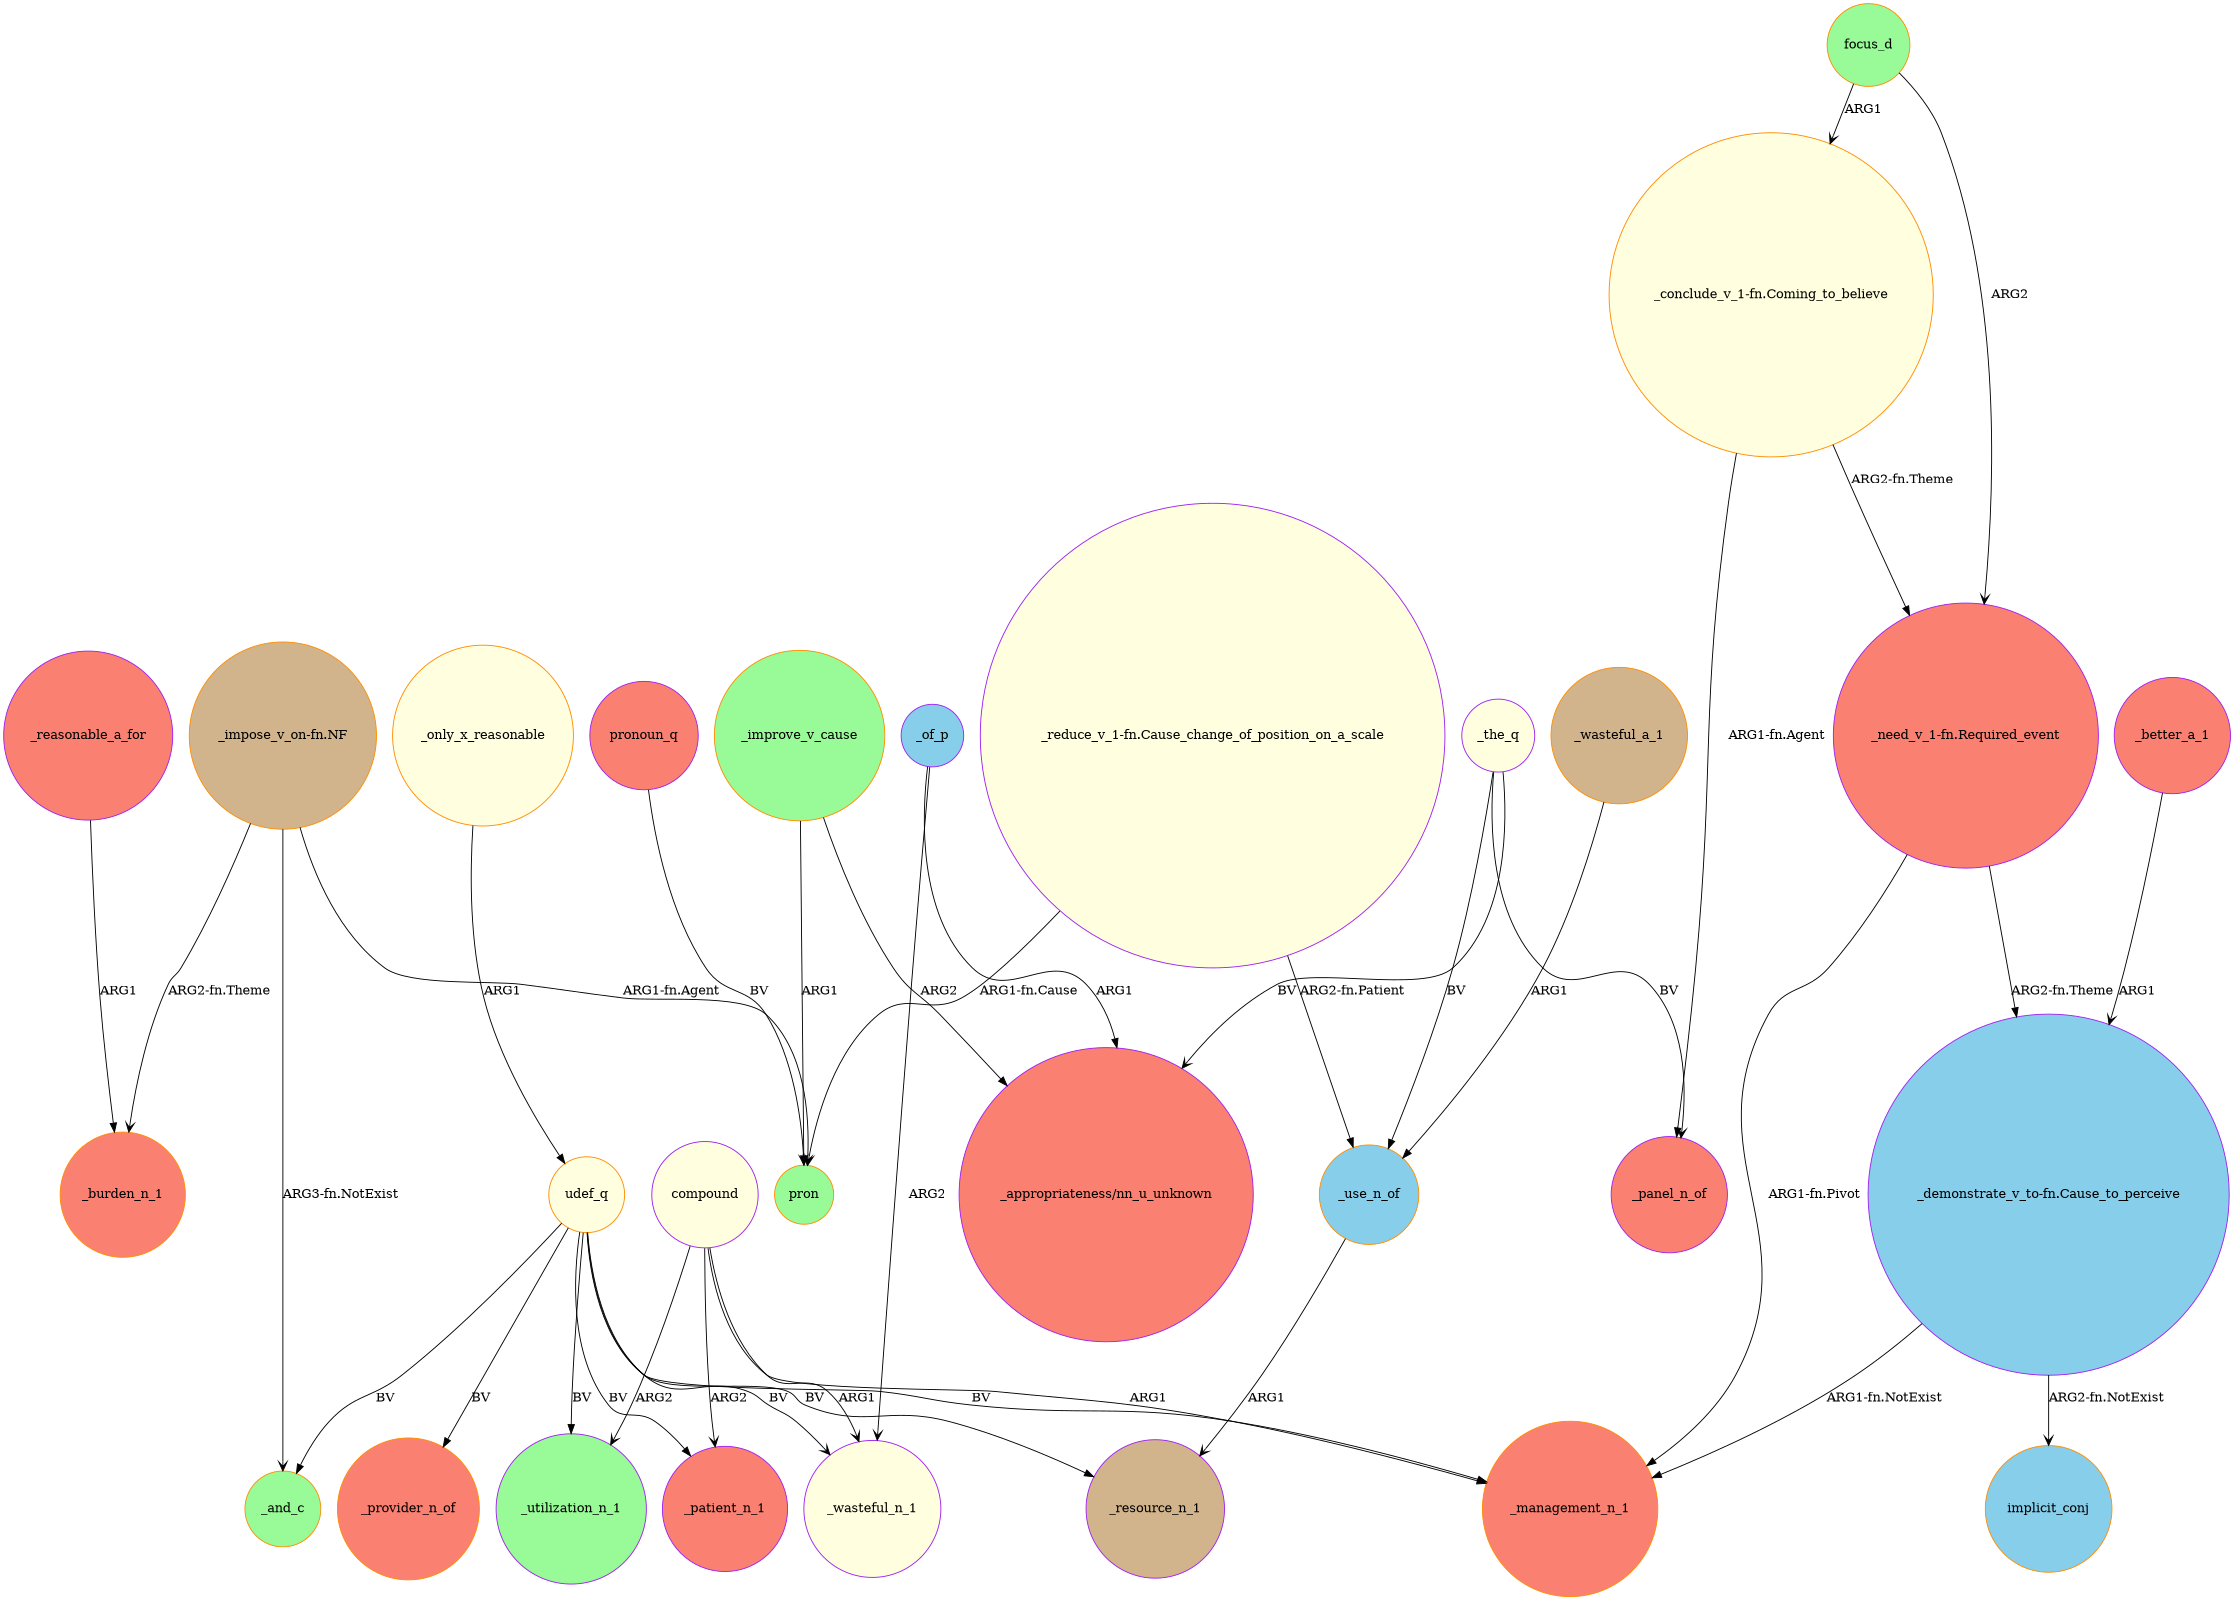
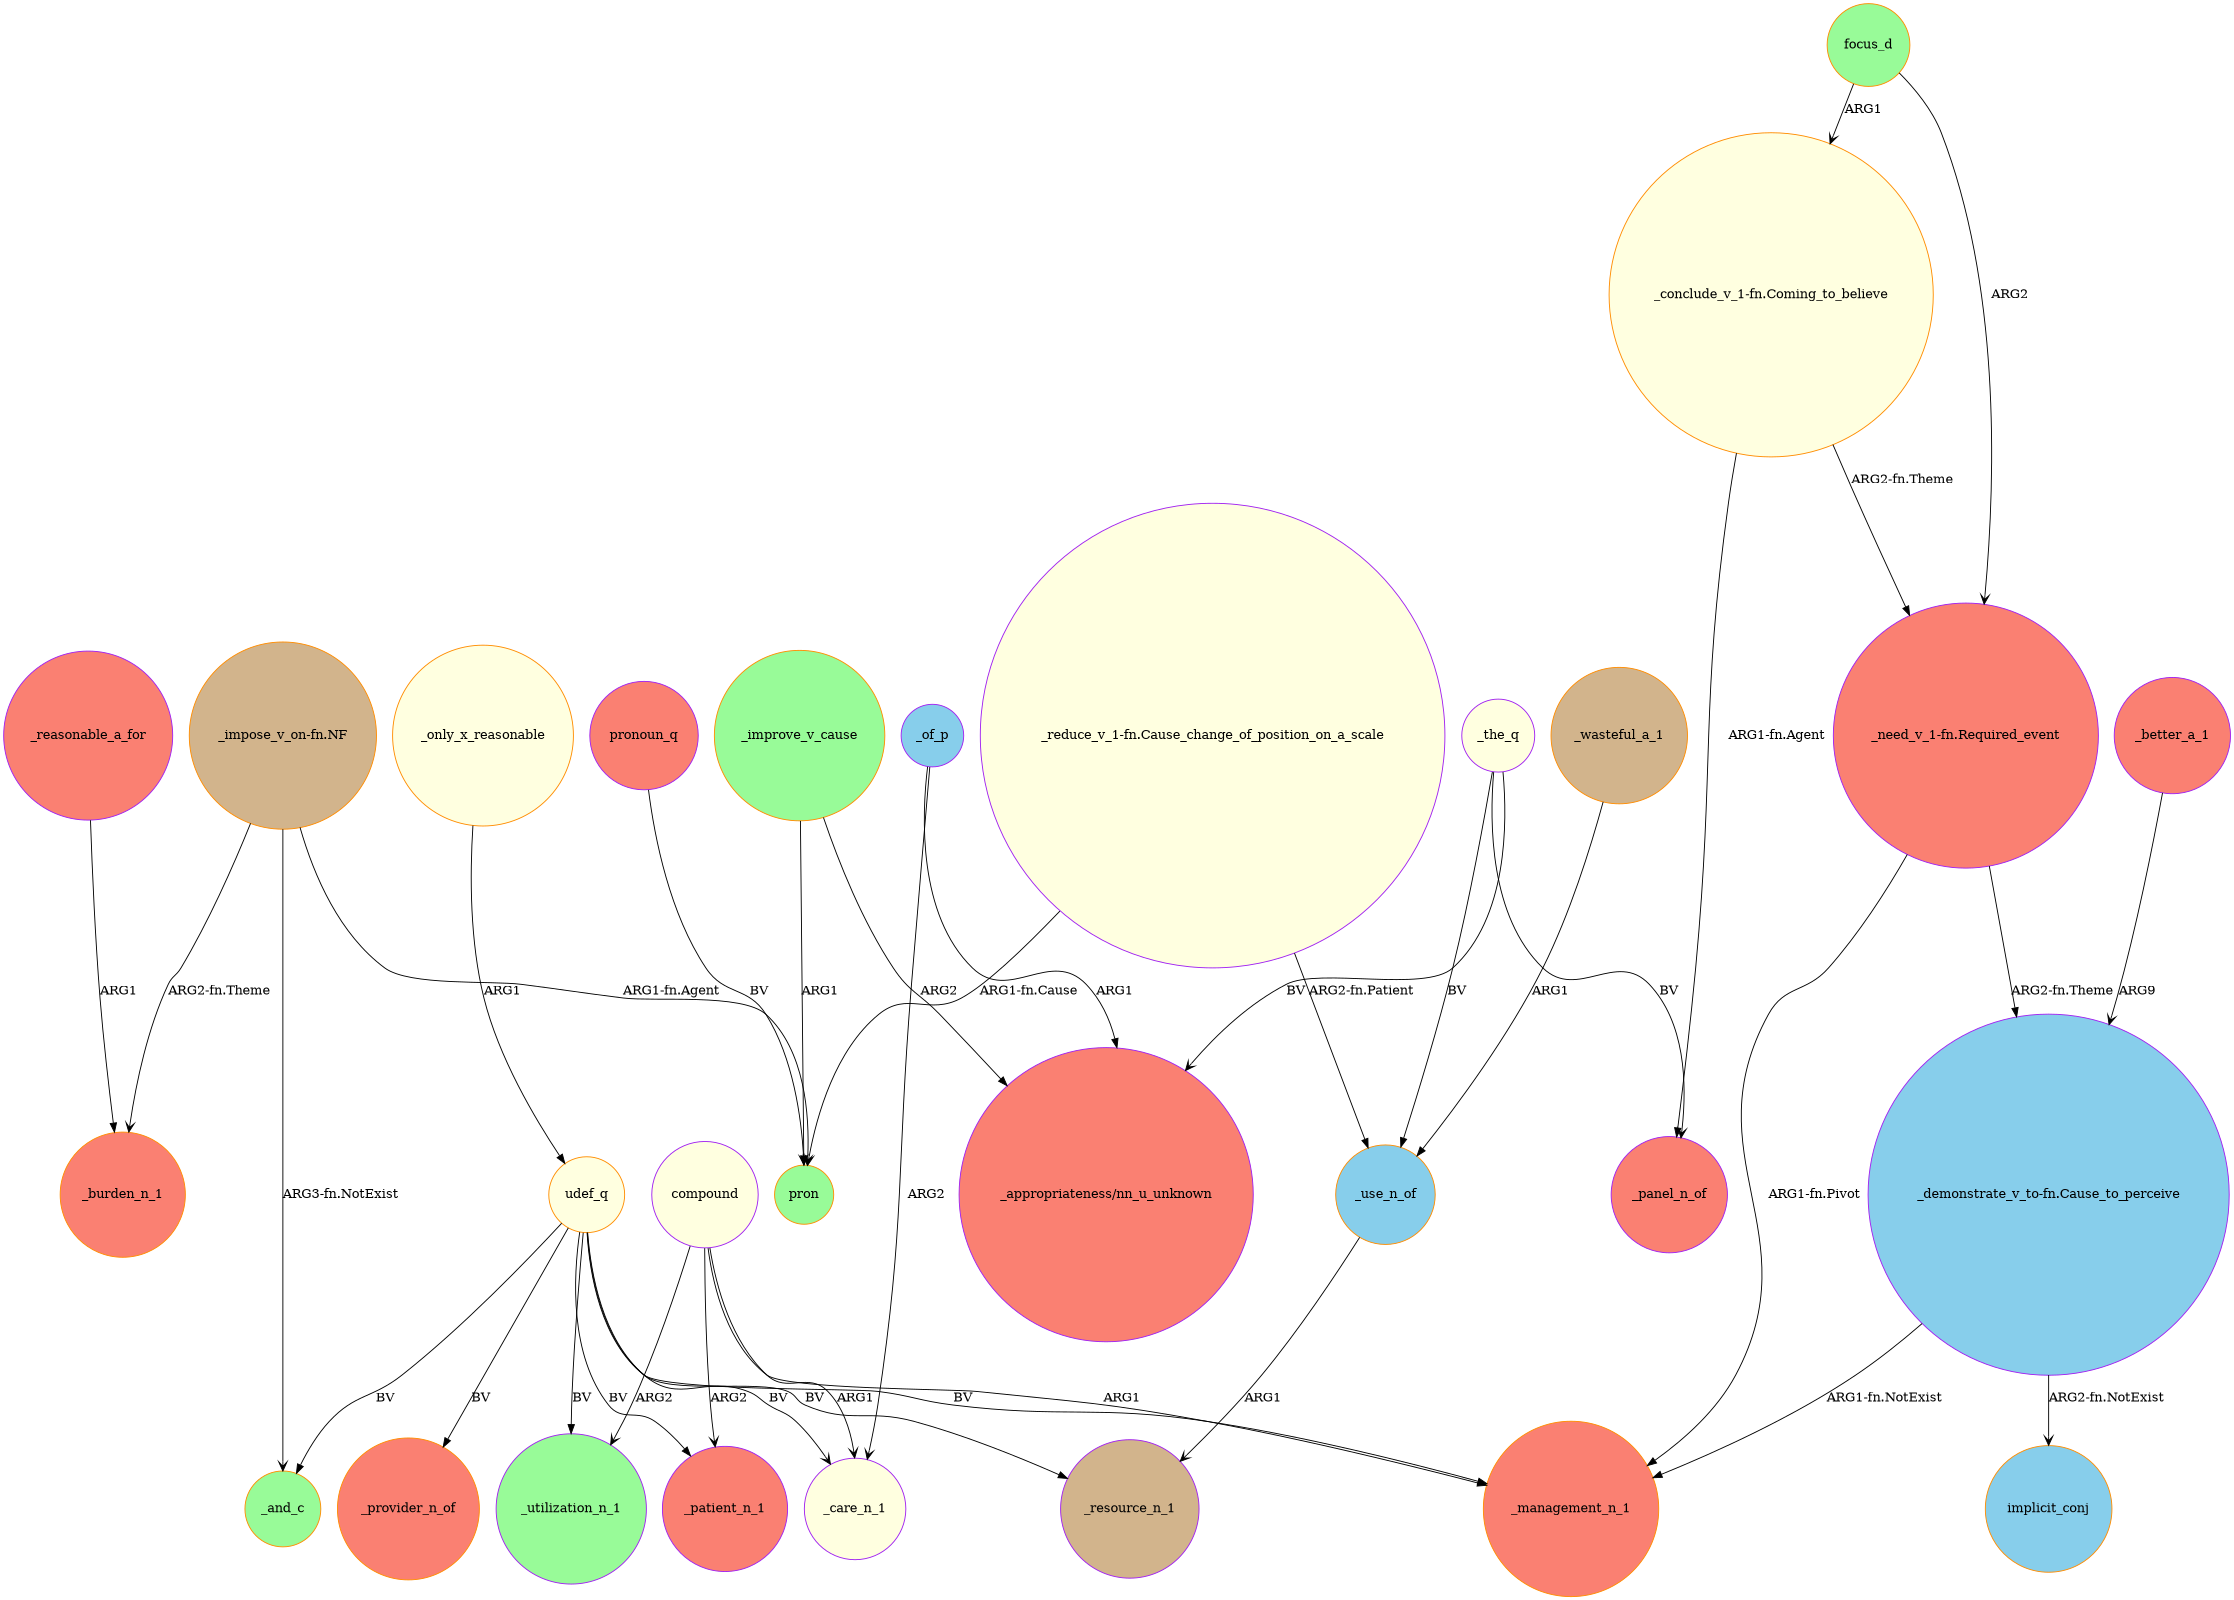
(2137, 991) -> (2137, 991)
(872, 1509) -> (855, 1509)
